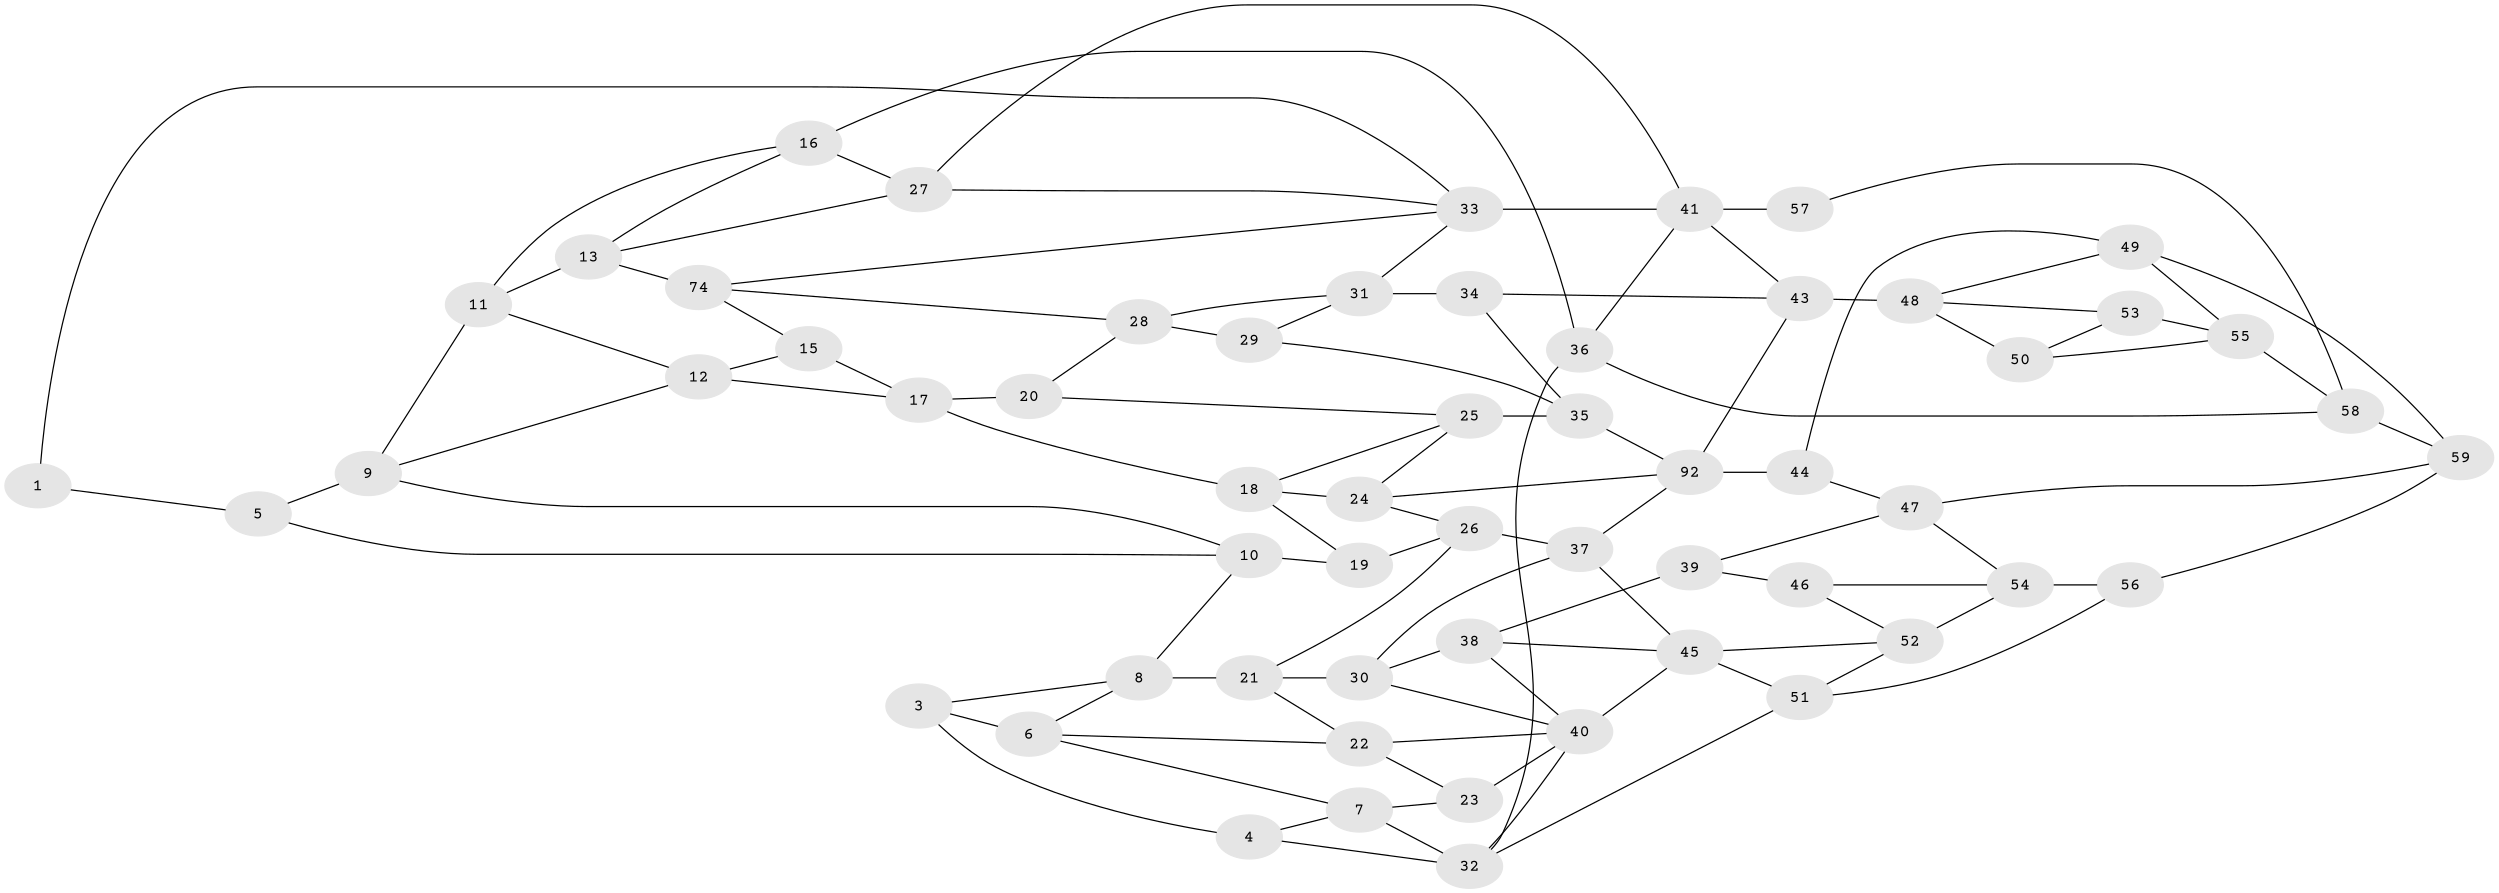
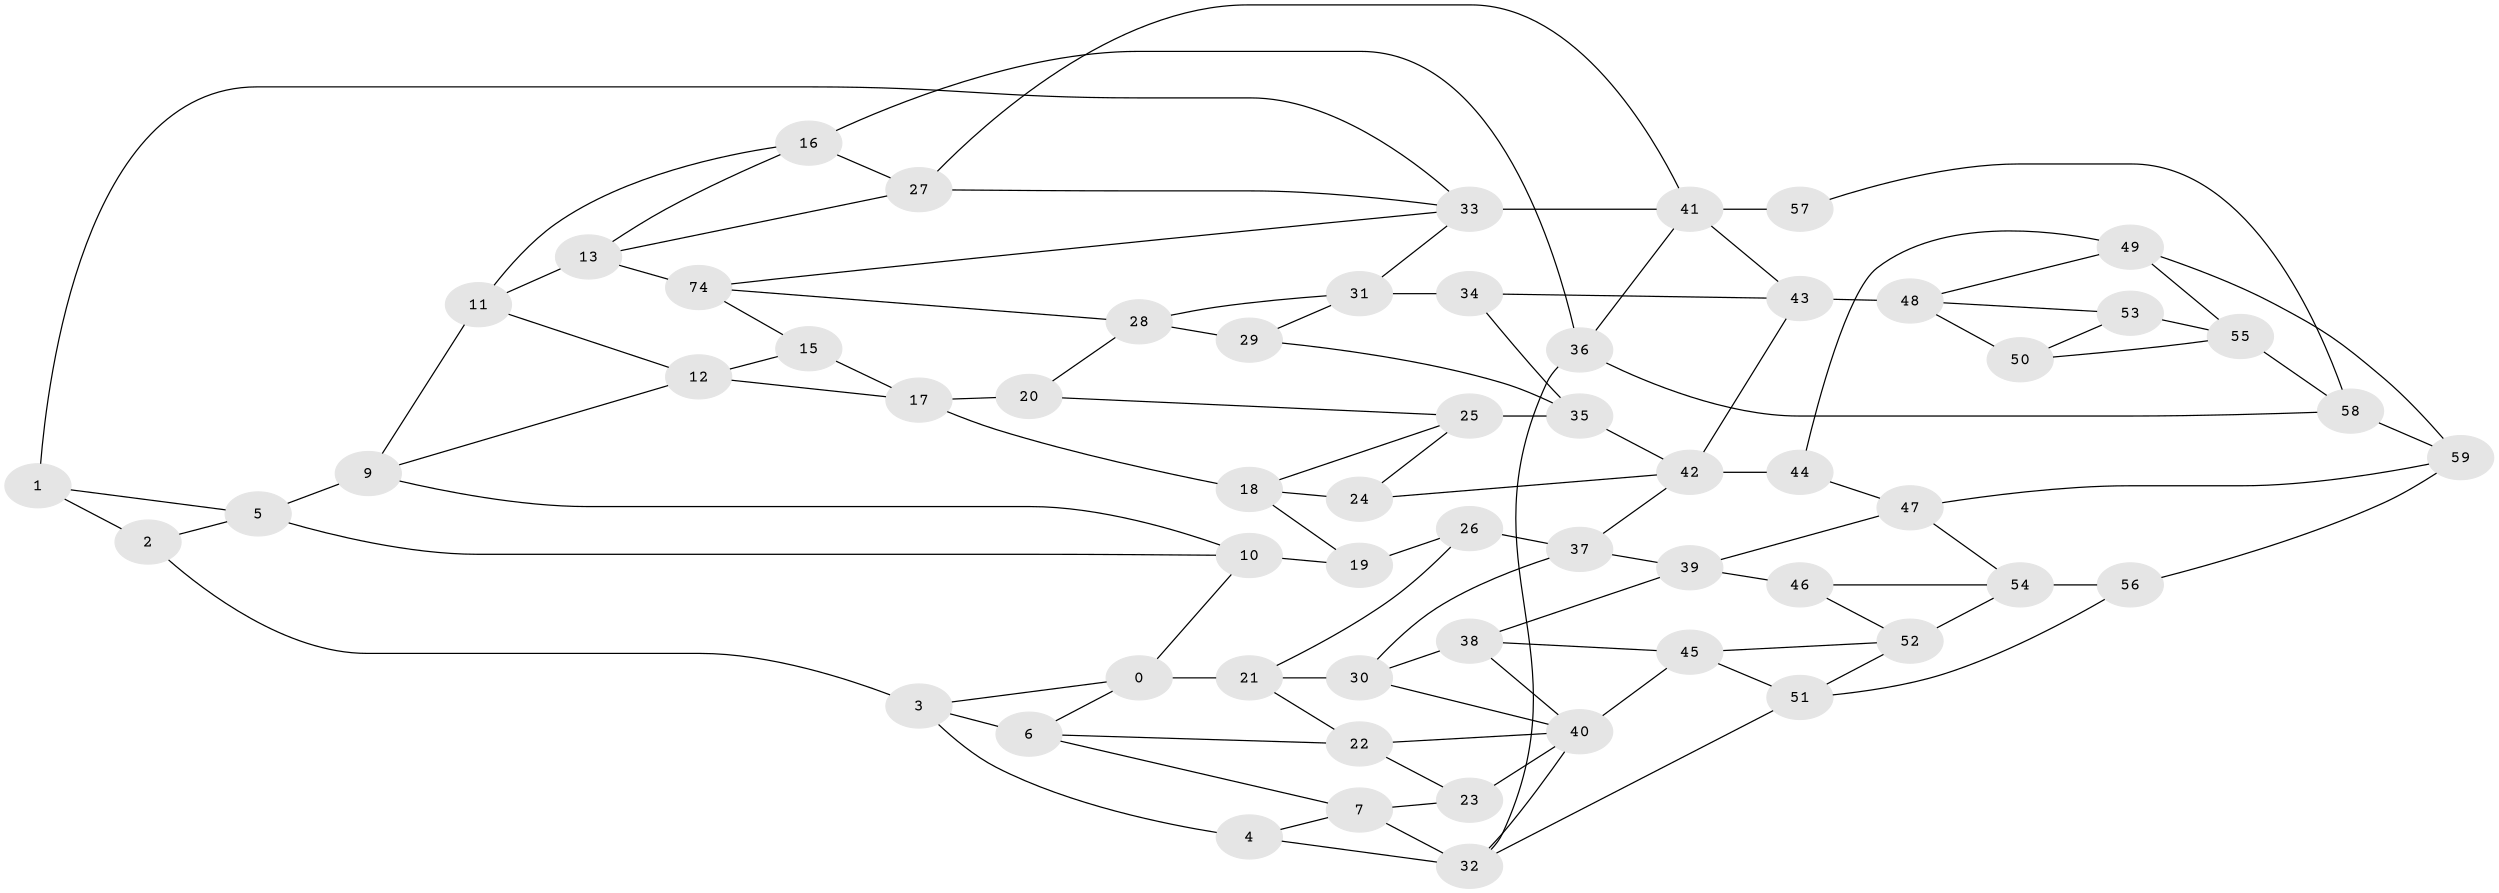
(1690, 472) -> (1690, 472)
(1415, 514) -> none
none -> (148, 542)
(1635, 601) -> (1635, 559)
(1139, 678) -> (1139, 678)
